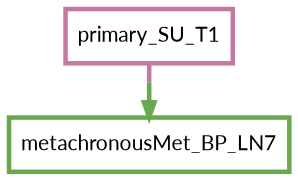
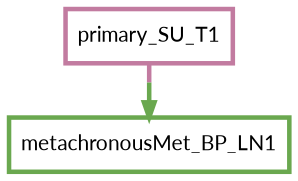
(149, 145) -> (149, 145)
